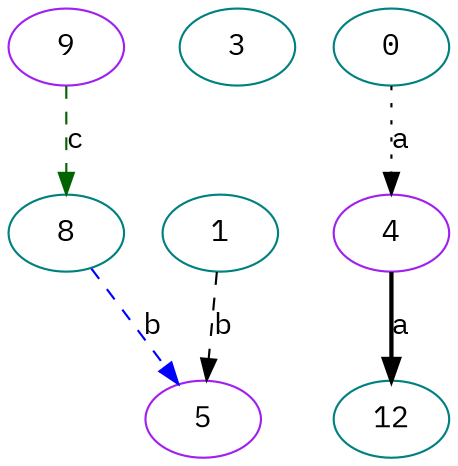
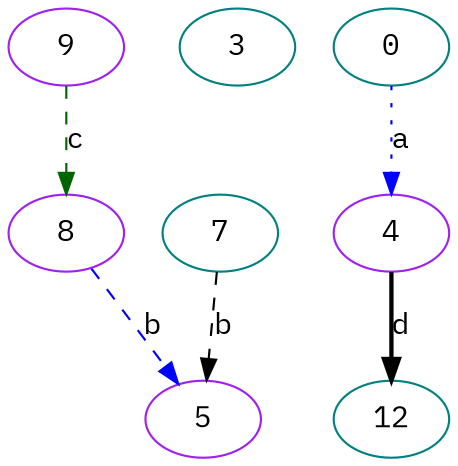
(391, 129) -> (391, 129)
(66, 233) -> (66, 233)
(220, 233) -> (220, 233)
(401, 326) -> (401, 326)
